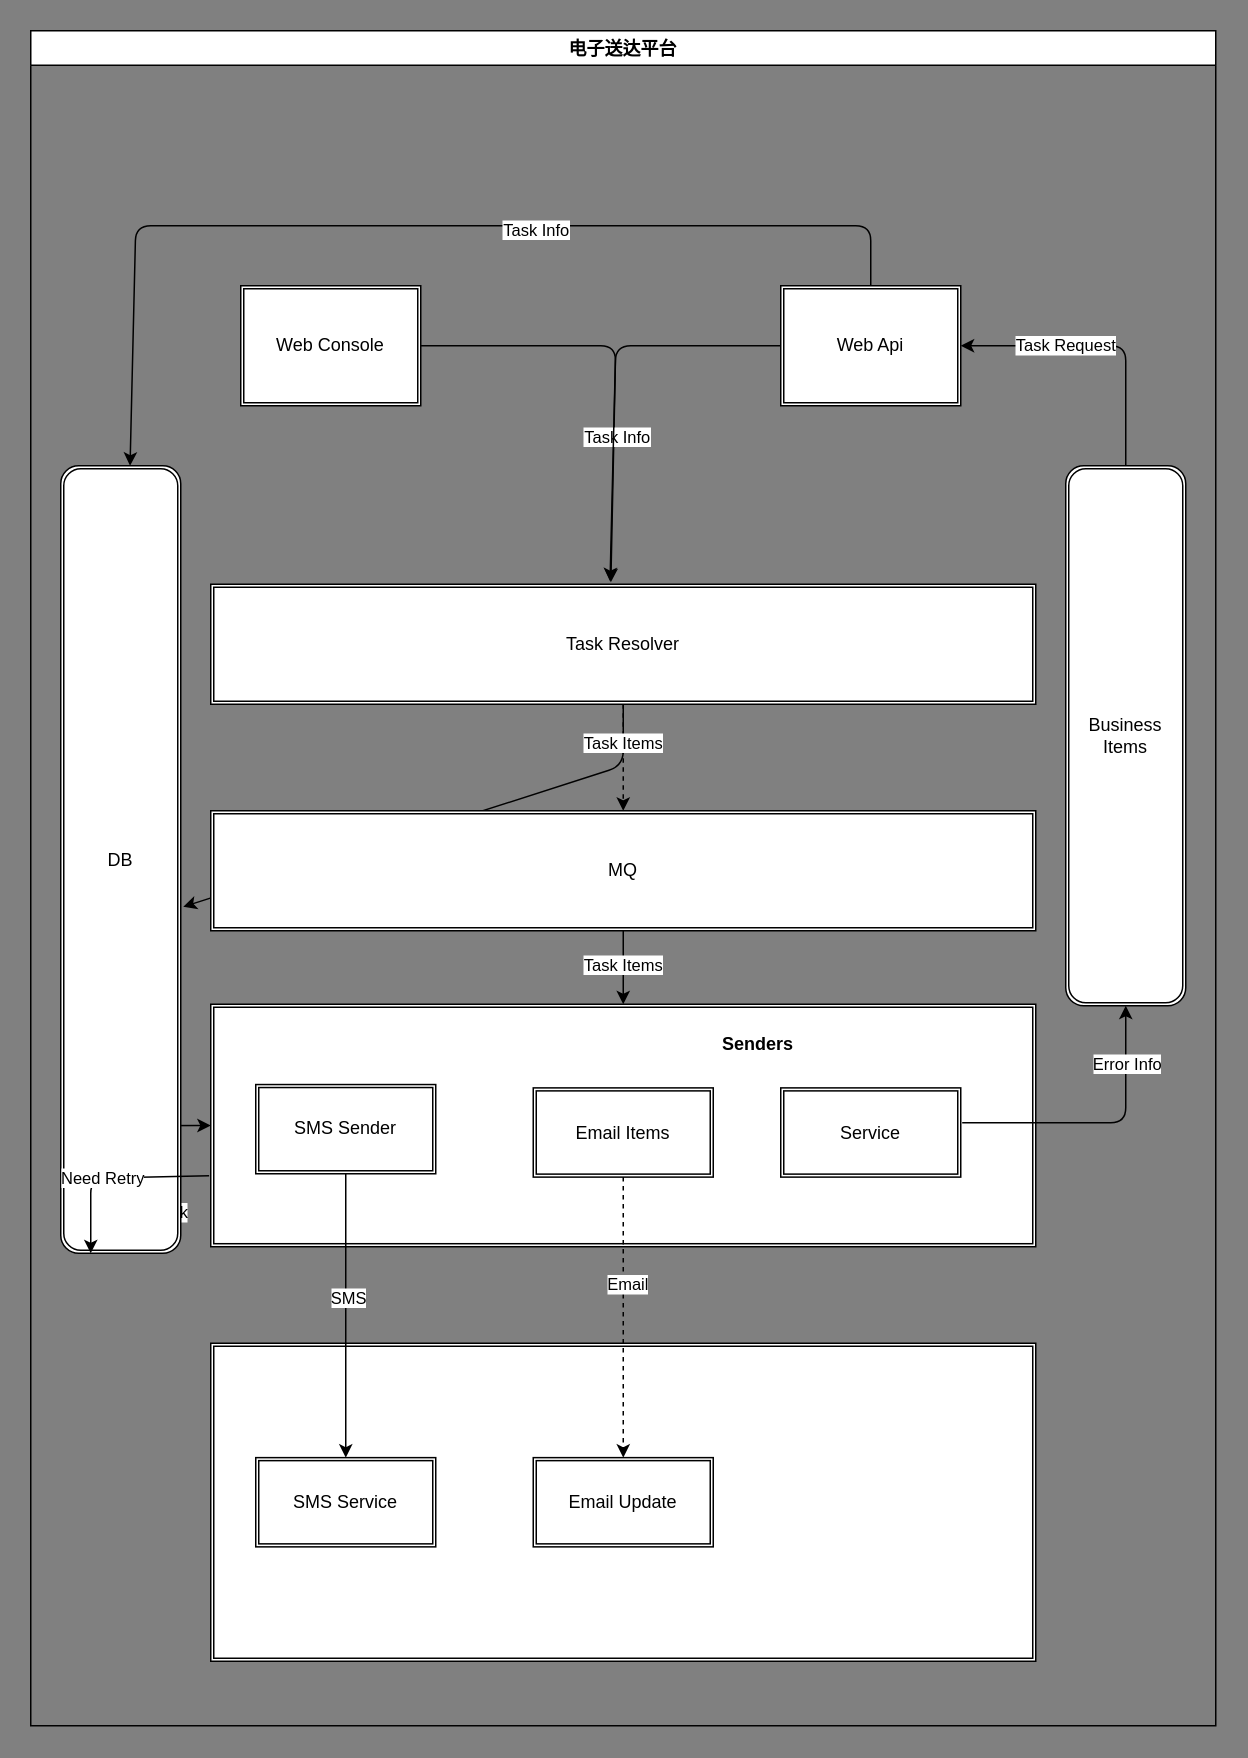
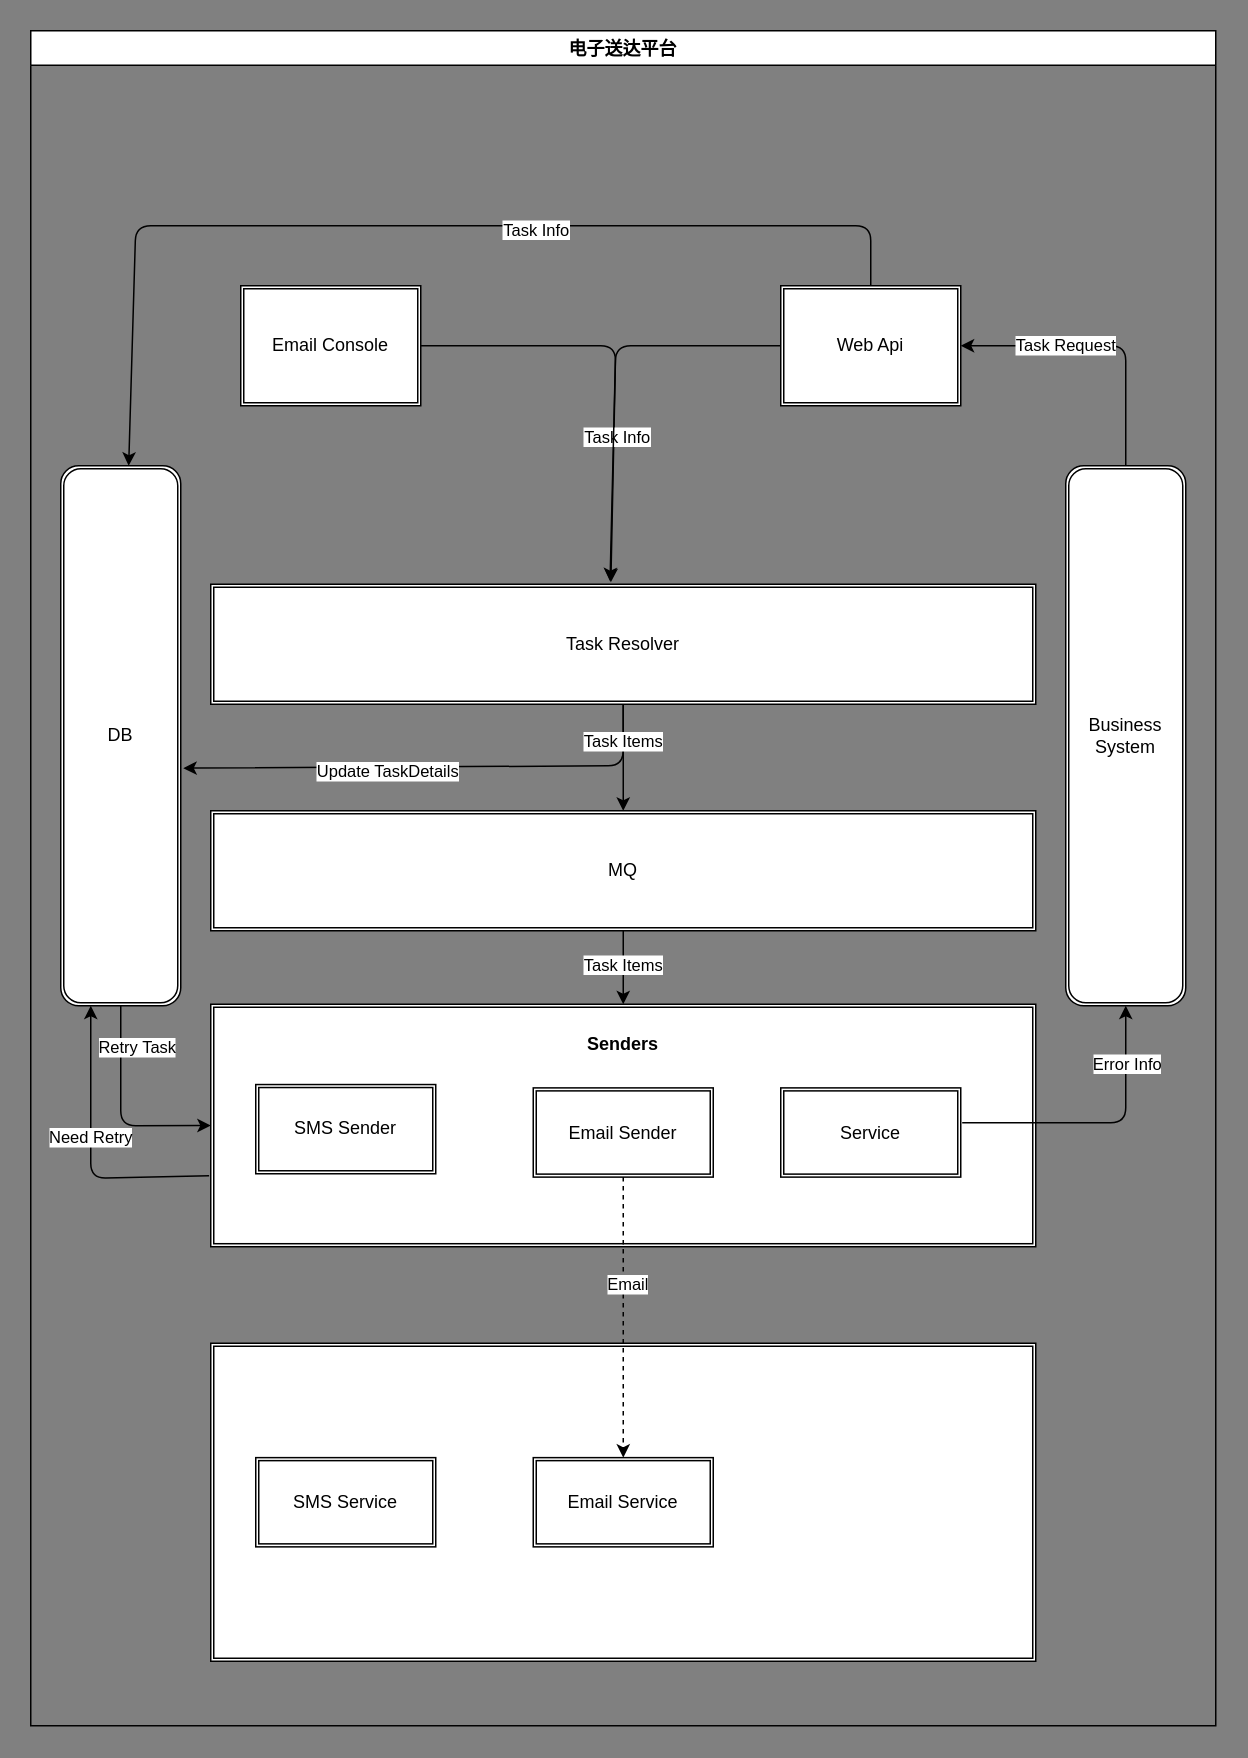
(331, 346) -> (331, 346)
(1126, 736) -> (1126, 736)
(623, 781) -> (623, 781)
(121, 860) -> (121, 736)
(758, 1045) -> (623, 1045)
(623, 1133) -> (623, 1133)
(346, 1311) -> none
(623, 1502) -> (623, 1502)
